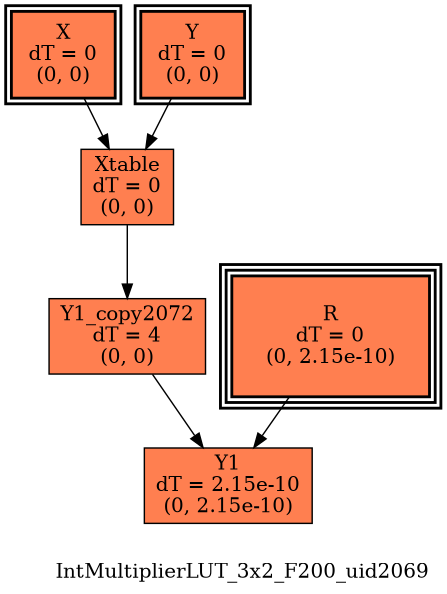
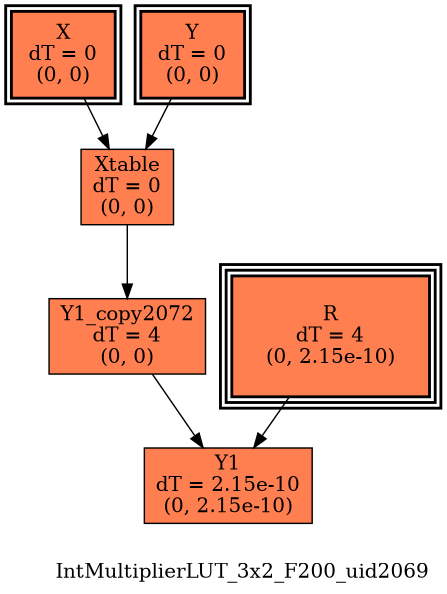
(331, 336) -> (331, 336)
